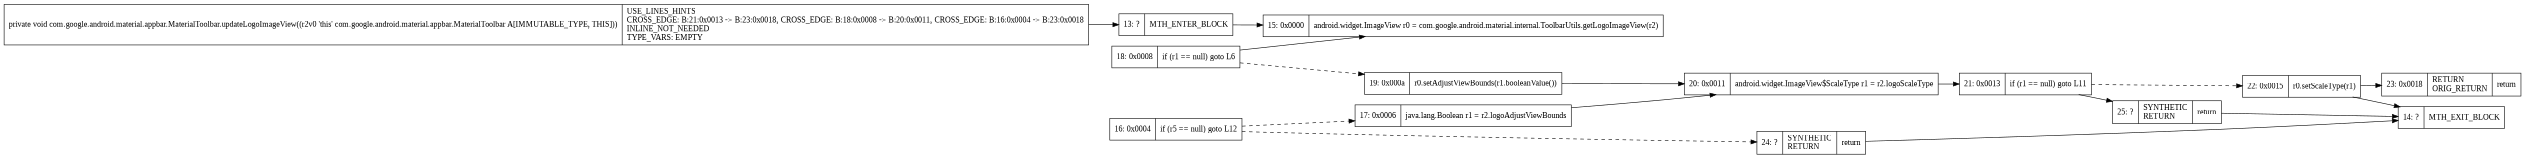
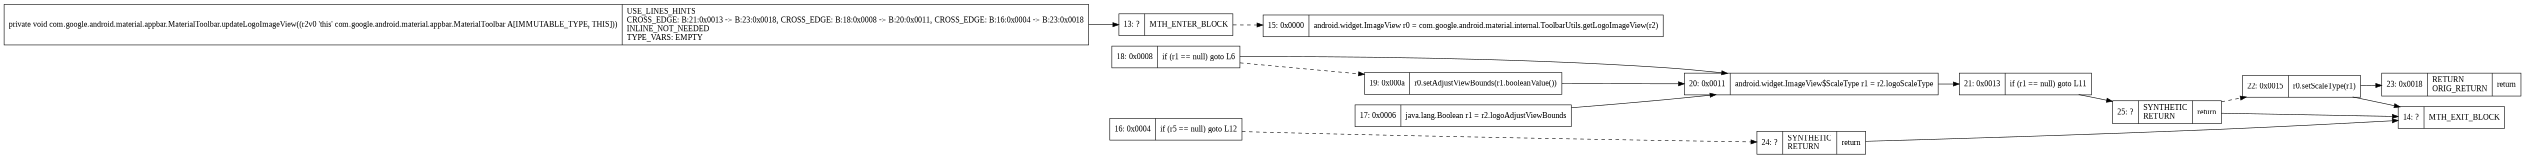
(1245, 25) -> (1245, 25)
(1300, 44) -> (1481, 59)
(2164, 85) -> (2231, 100)
(1295, 124) -> none
